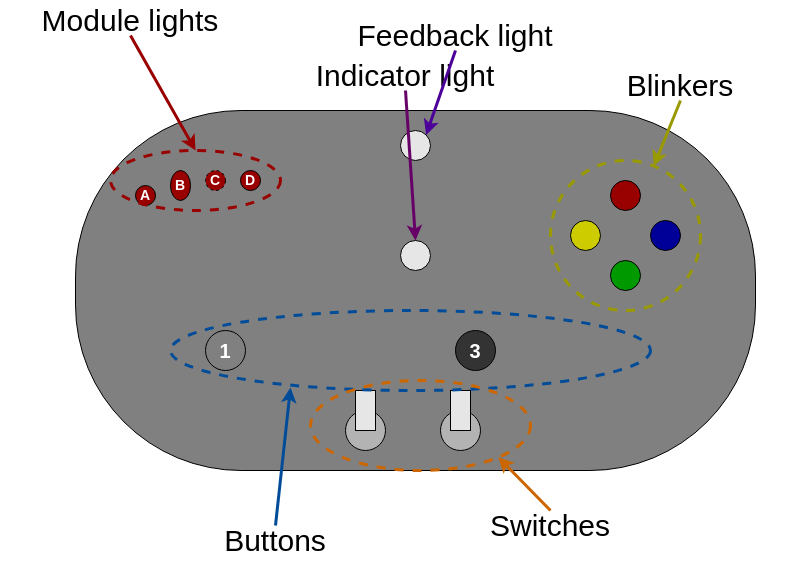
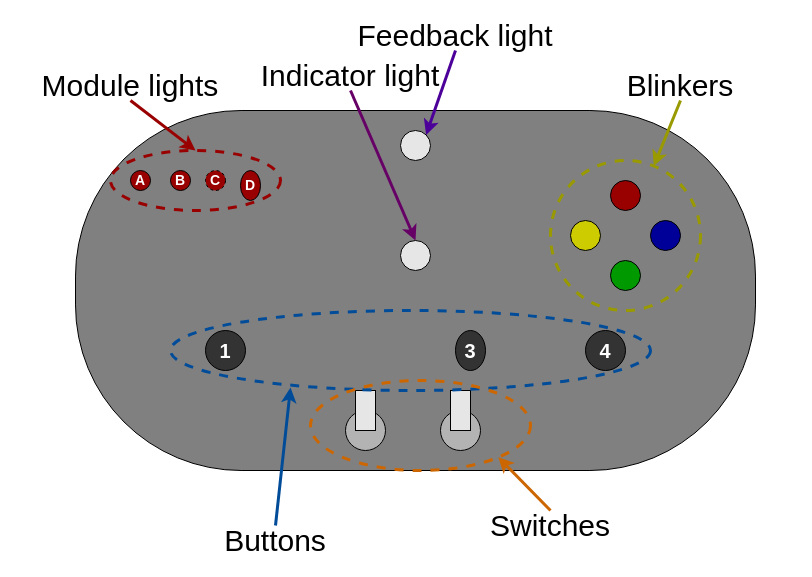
(131, 21) -> (131, 86)
(406, 76) -> (351, 76)
(251, 181) -> (251, 186)
(181, 186) -> (181, 181)
(146, 196) -> (141, 181)
(226, 351) -> (226, 351)
(476, 351) -> (471, 351)
none -> (606, 351)
